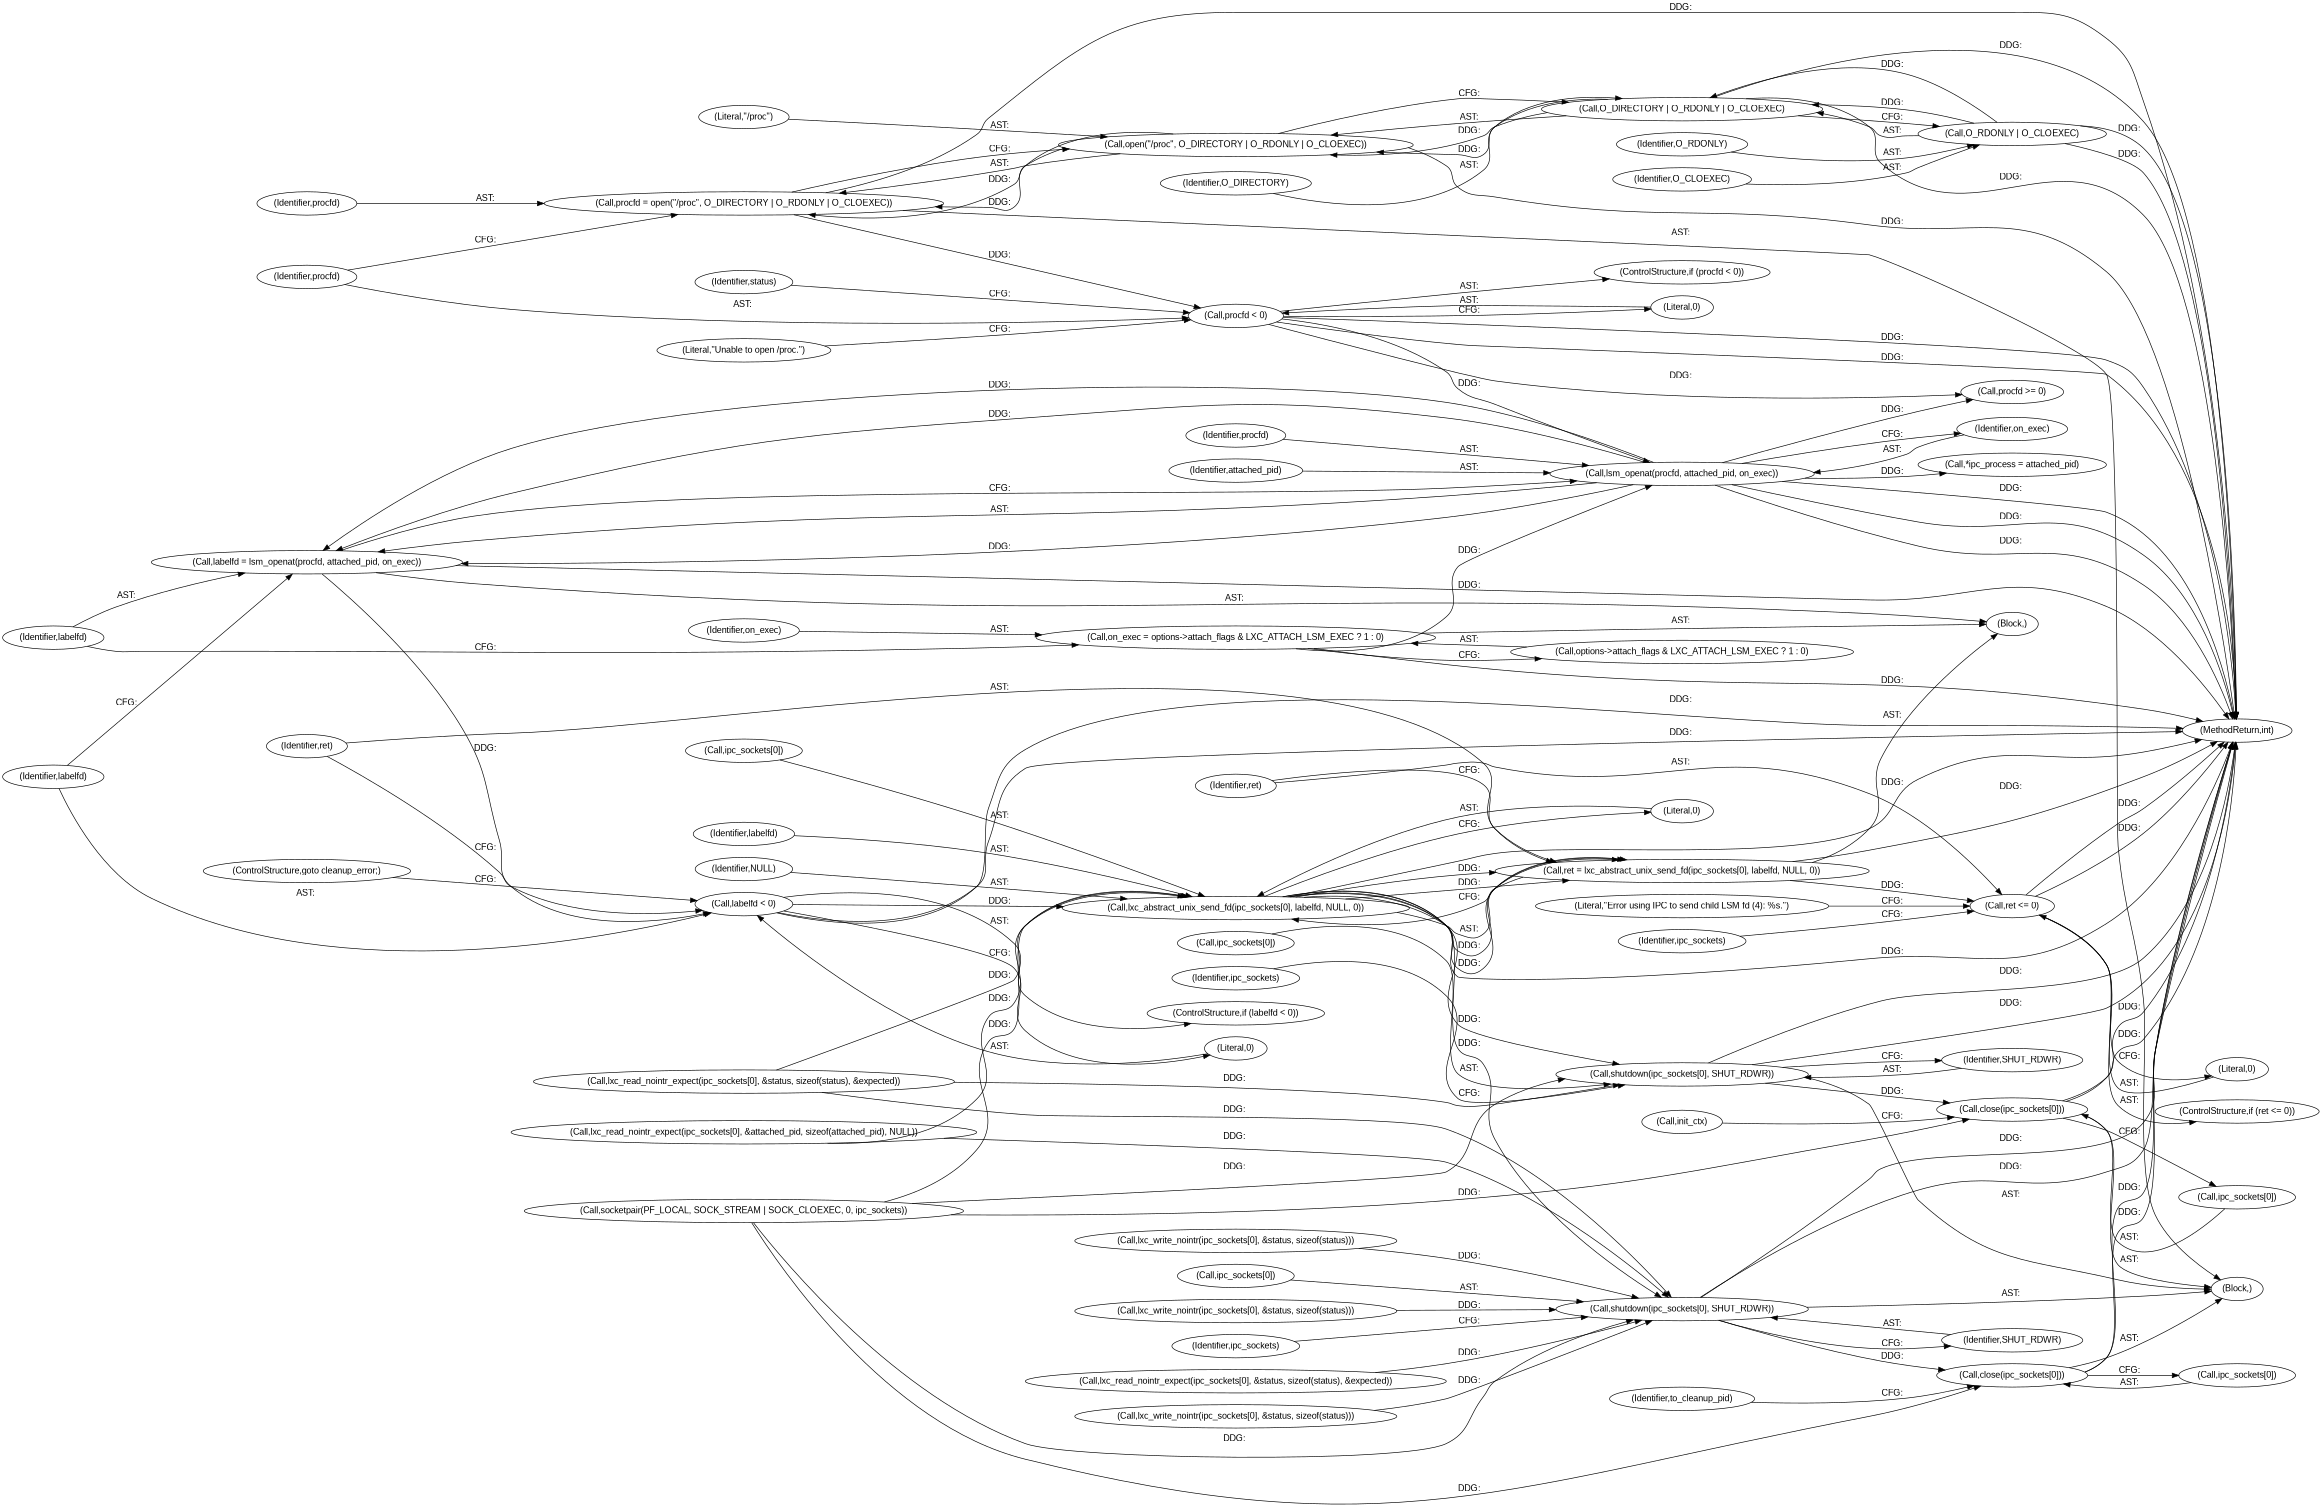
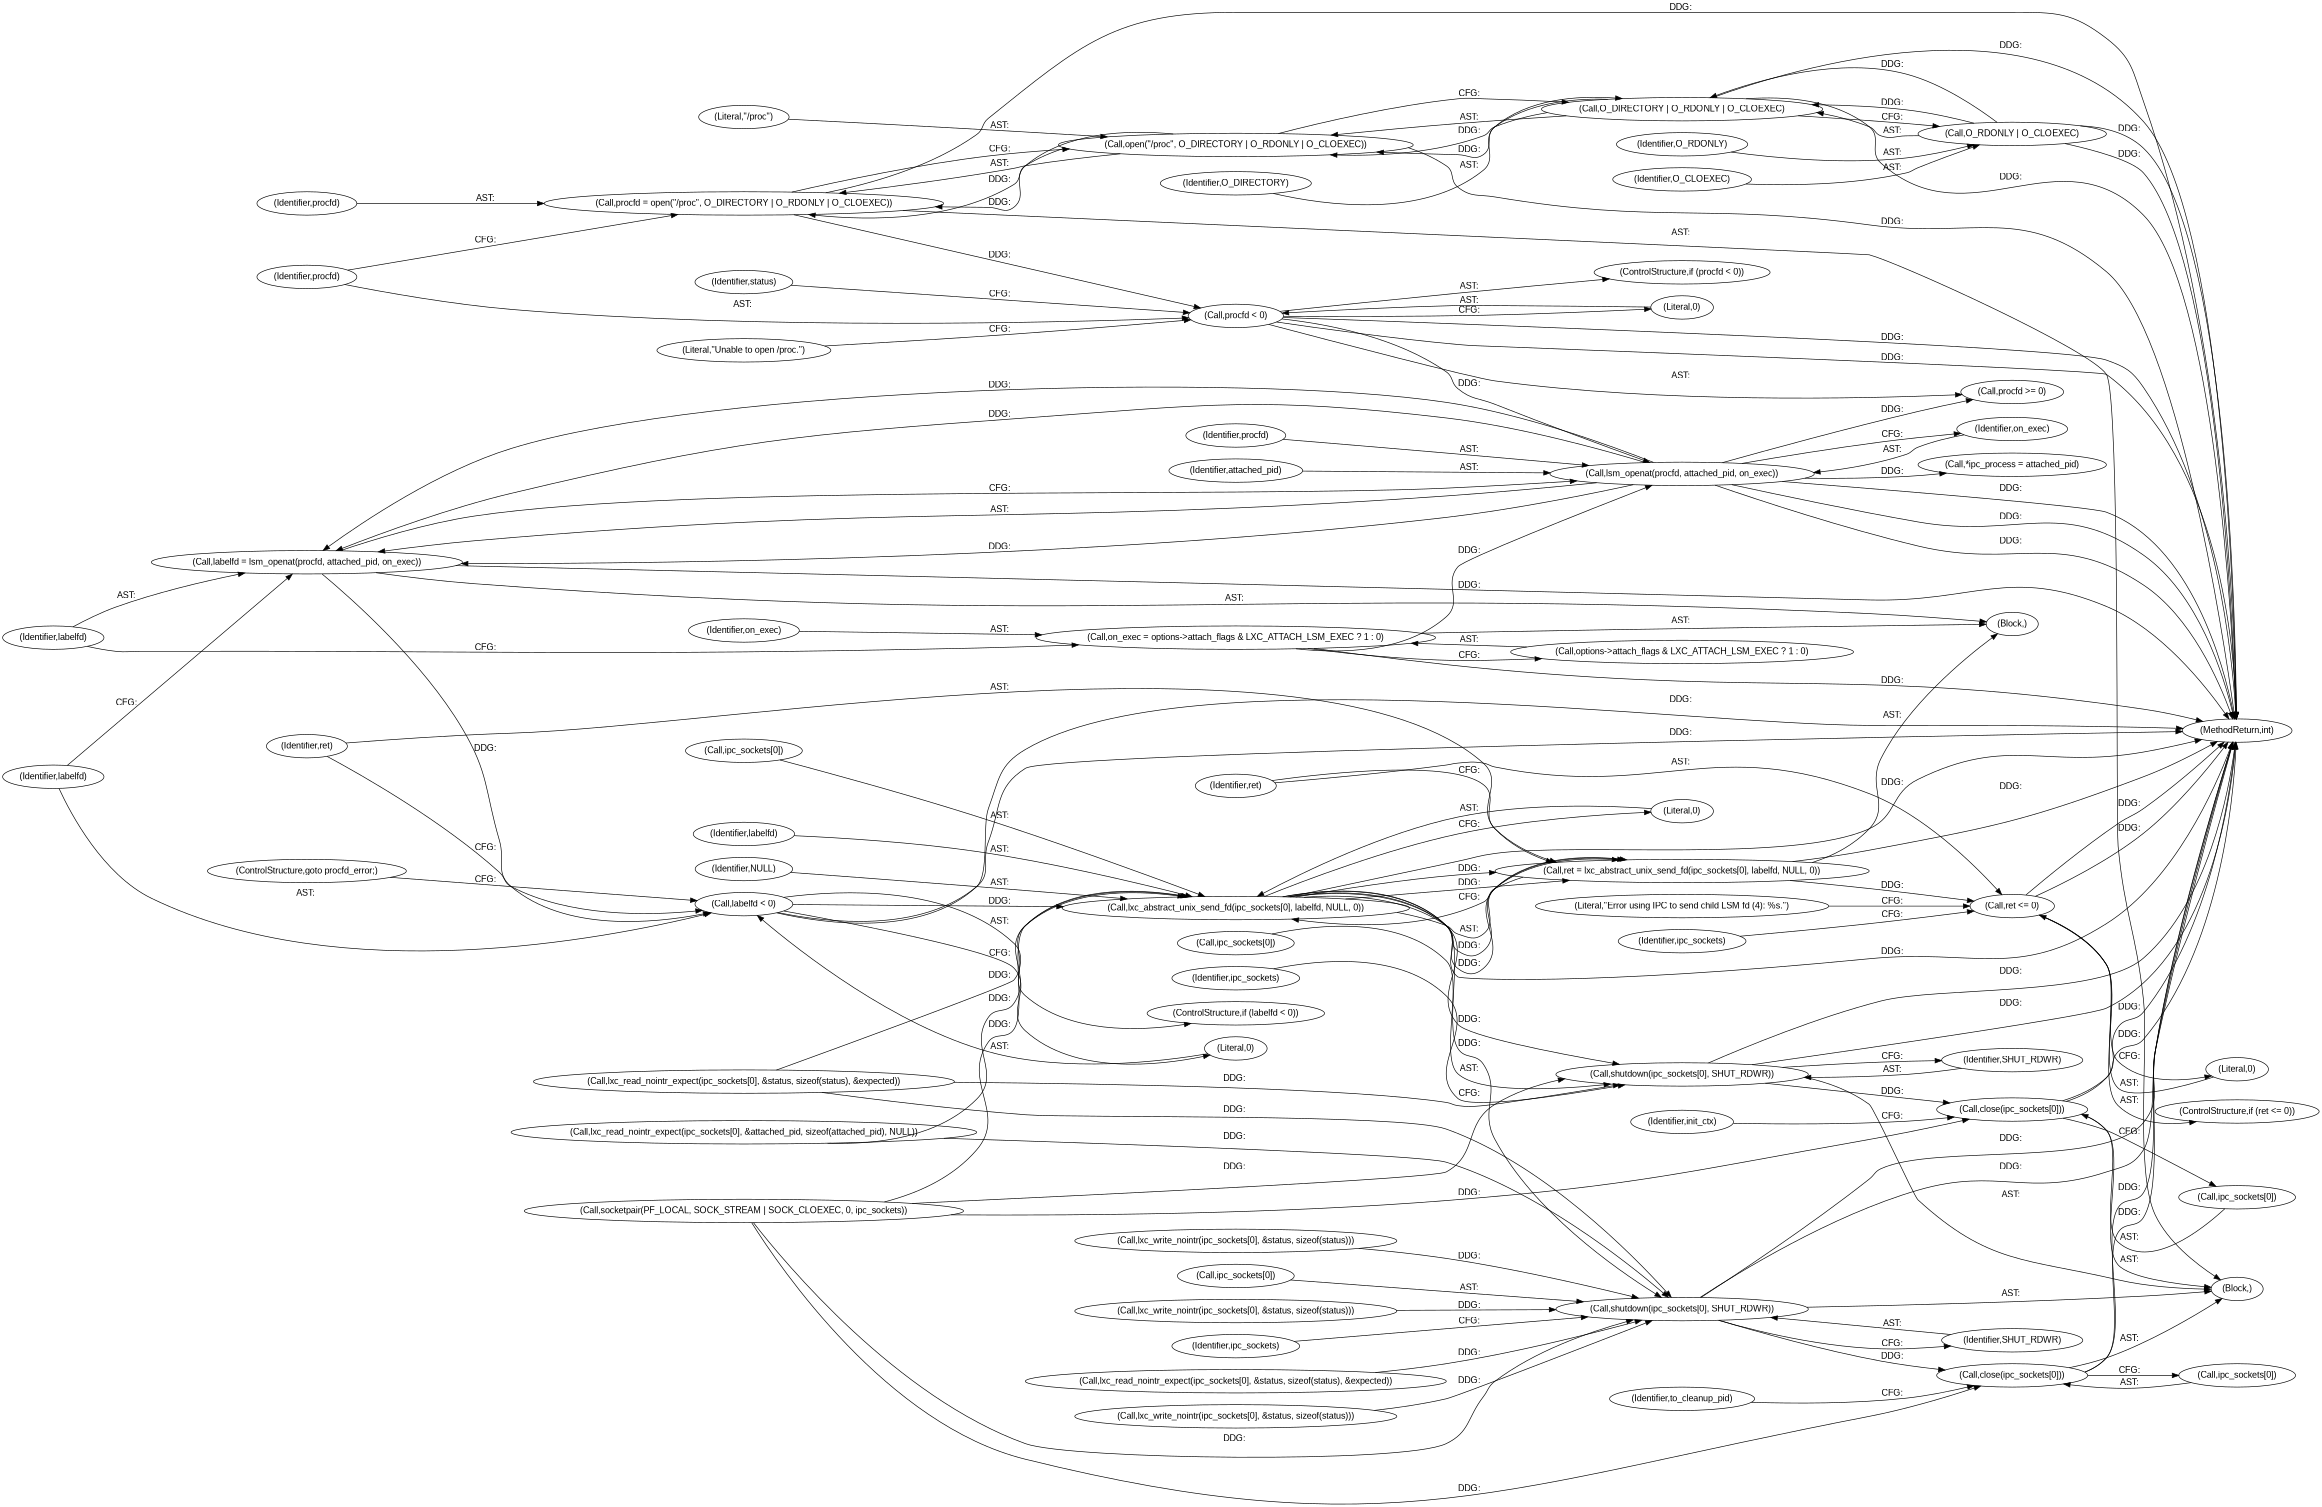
(1682, 376) -> (1682, 376)
(307, 871) -> (307, 871)
(1682, 1122) -> (1682, 1122)
